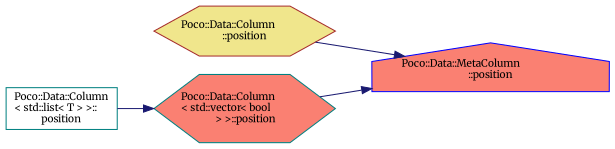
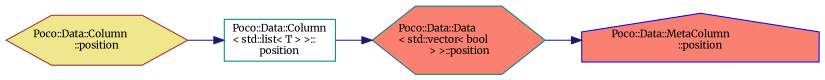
(355, 48) -> (201, 40)
(245, 109) -> (459, 40)
